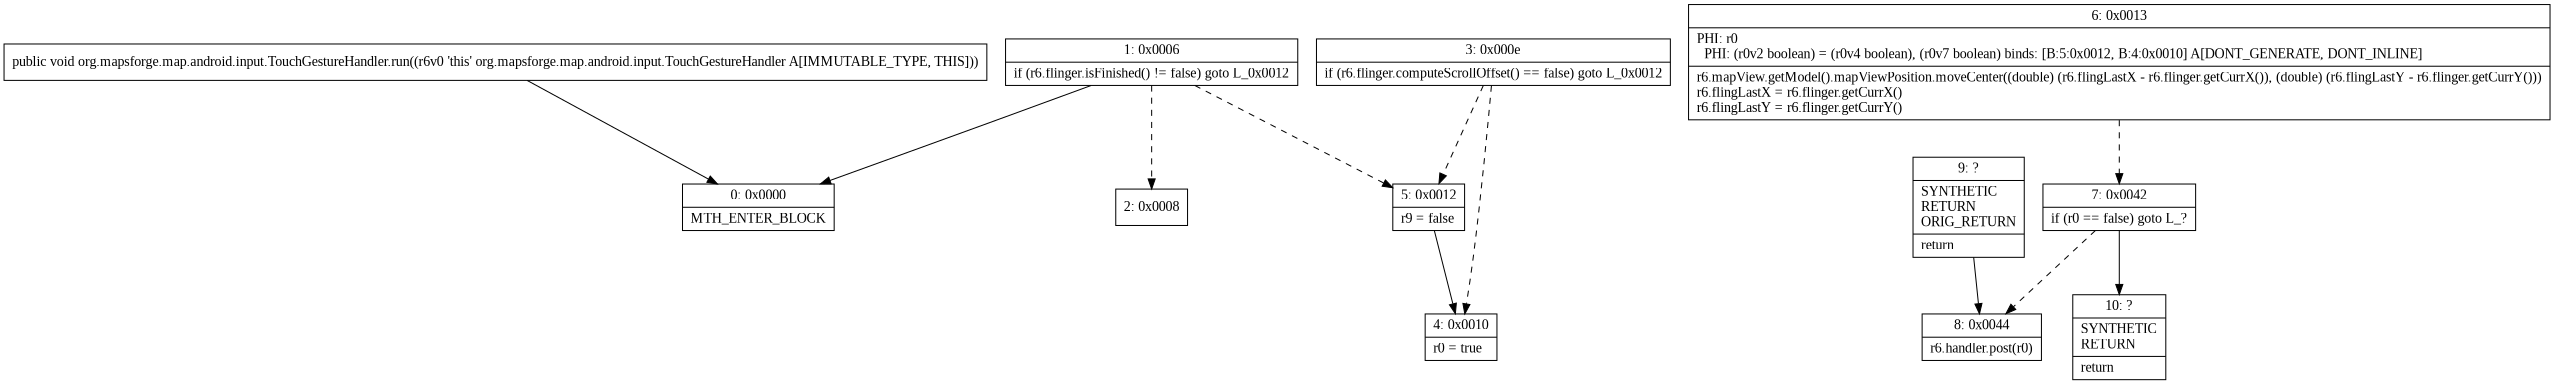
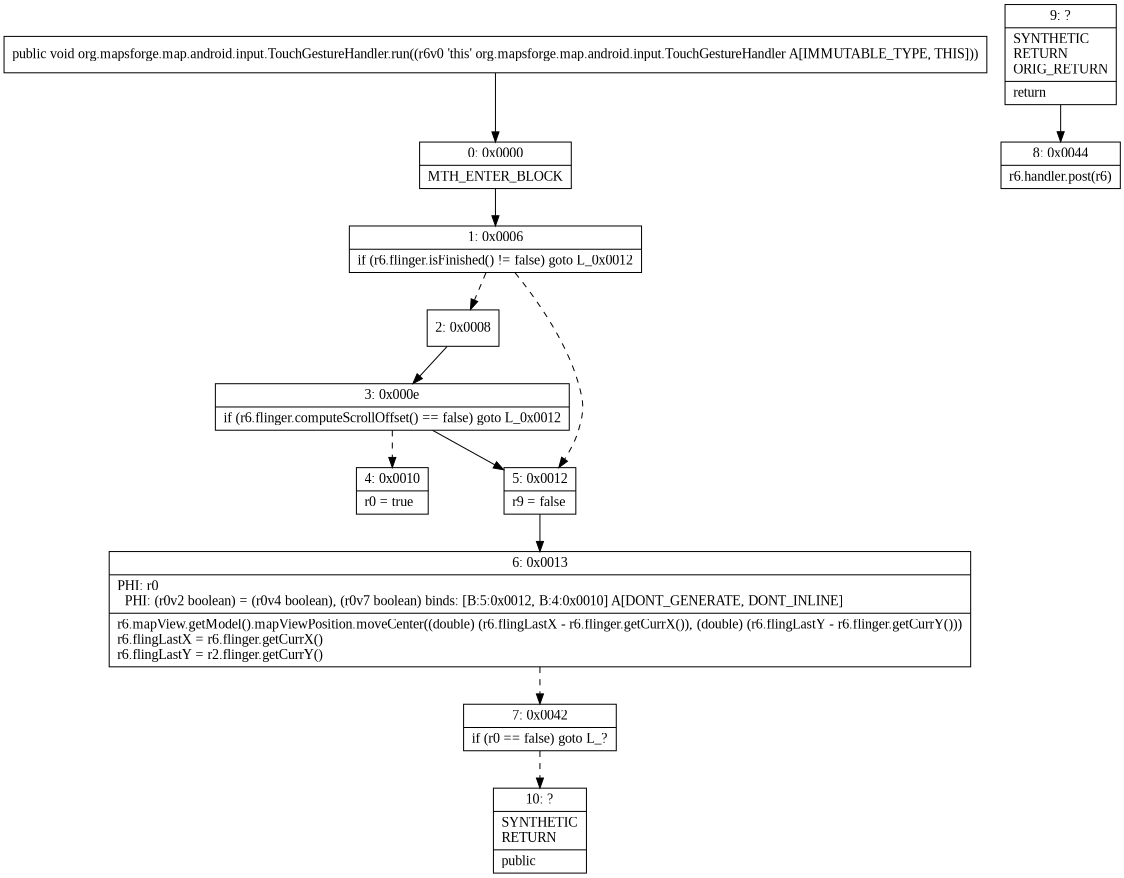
(1800, 108) -> (220, 655)
(1463, 130) -> (464, 448)
(961, 133) -> (495, 202)
(2119, 257) -> (540, 764)
(1444, 267) -> (540, 528)
(2054, 269) -> none
(1982, 348) -> (1061, 176)
none -> (433, 361)
(2098, 368) -> (519, 861)
